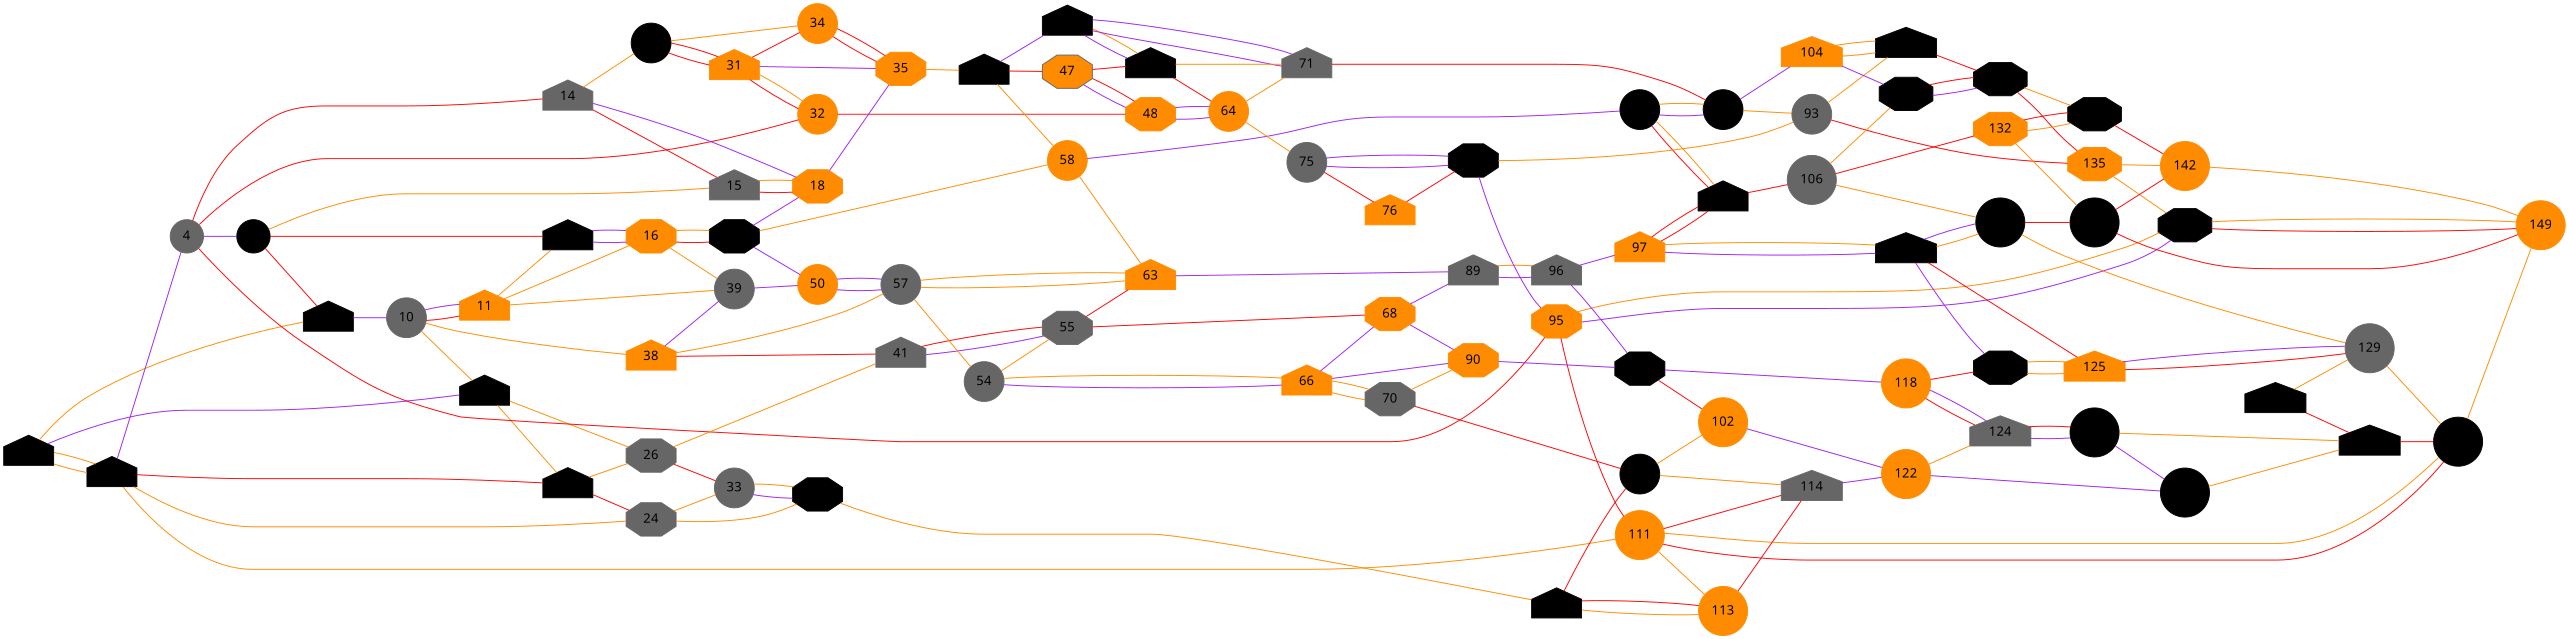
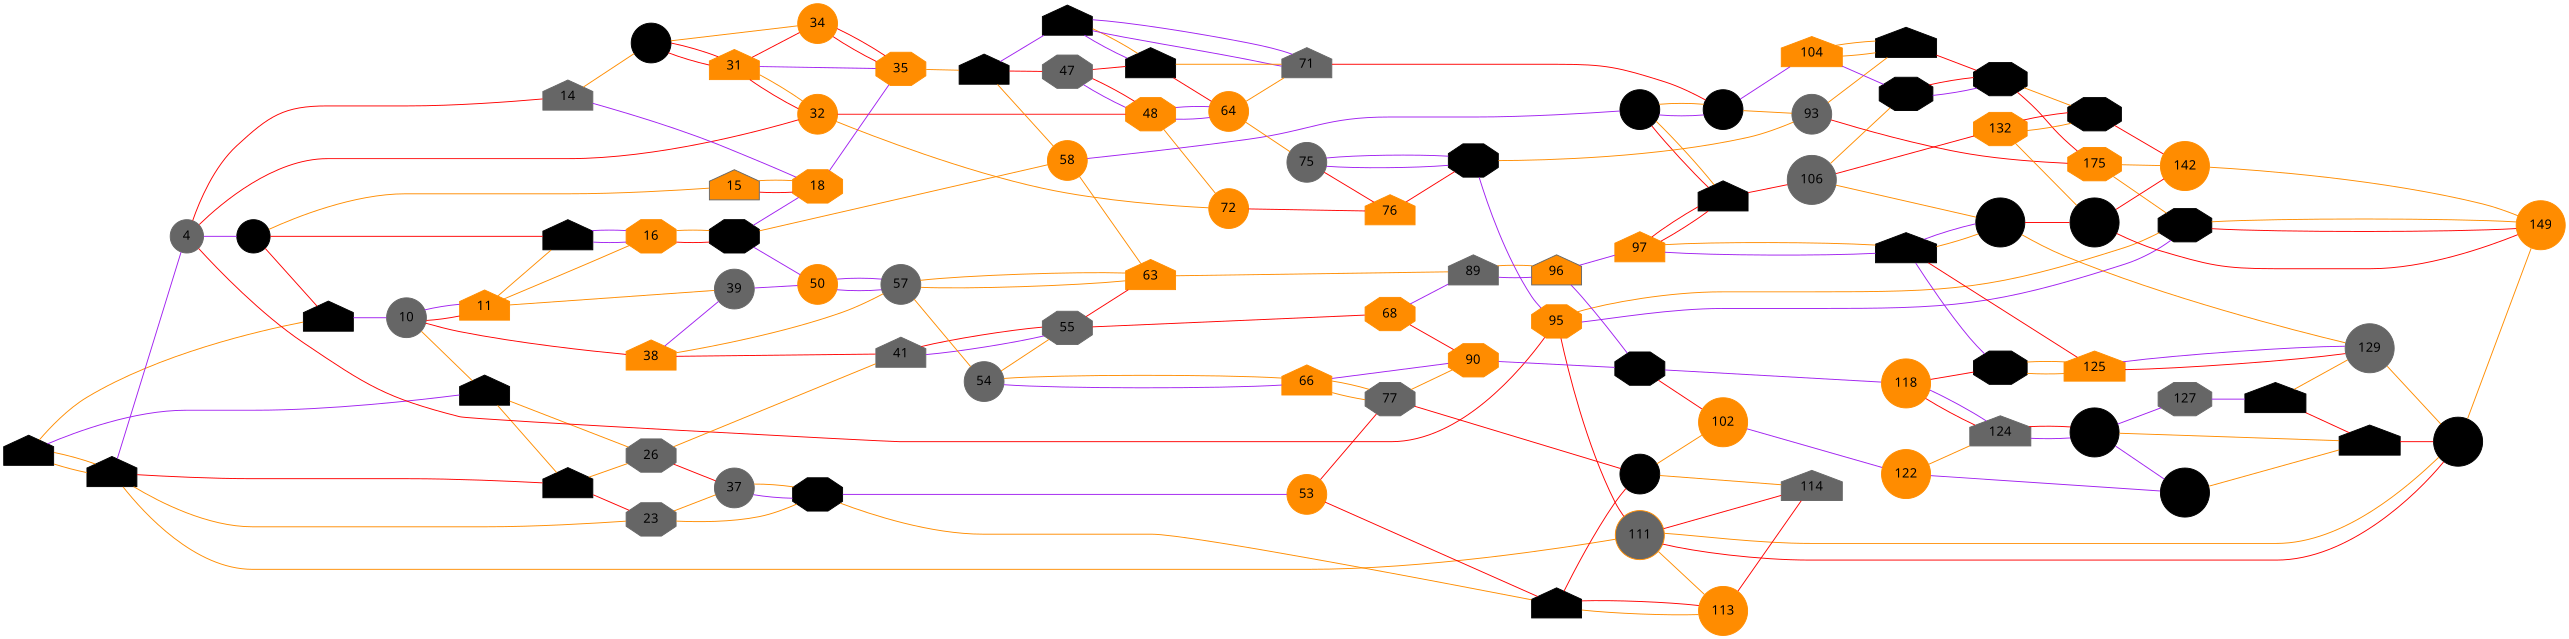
(1067, 72) -> (1067, 72)
(655, 144) -> none
(2095, 164) -> (2095, 164)
(734, 186) -> (734, 186)
none -> (1229, 209)
(693, 263) -> none
(1557, 271) -> (1557, 271)
(1312, 274) -> (1312, 274)
(1432, 337) -> (1432, 337)
(525, 343) -> (525, 343)
(1347, 349) -> none
(1390, 399) -> (1390, 399)
none -> (2185, 399)
(1862, 480) -> none
(734, 488) -> (734, 488)
none -> (1307, 494)
(651, 519) -> (651, 519)
(1640, 535) -> (1640, 535)
